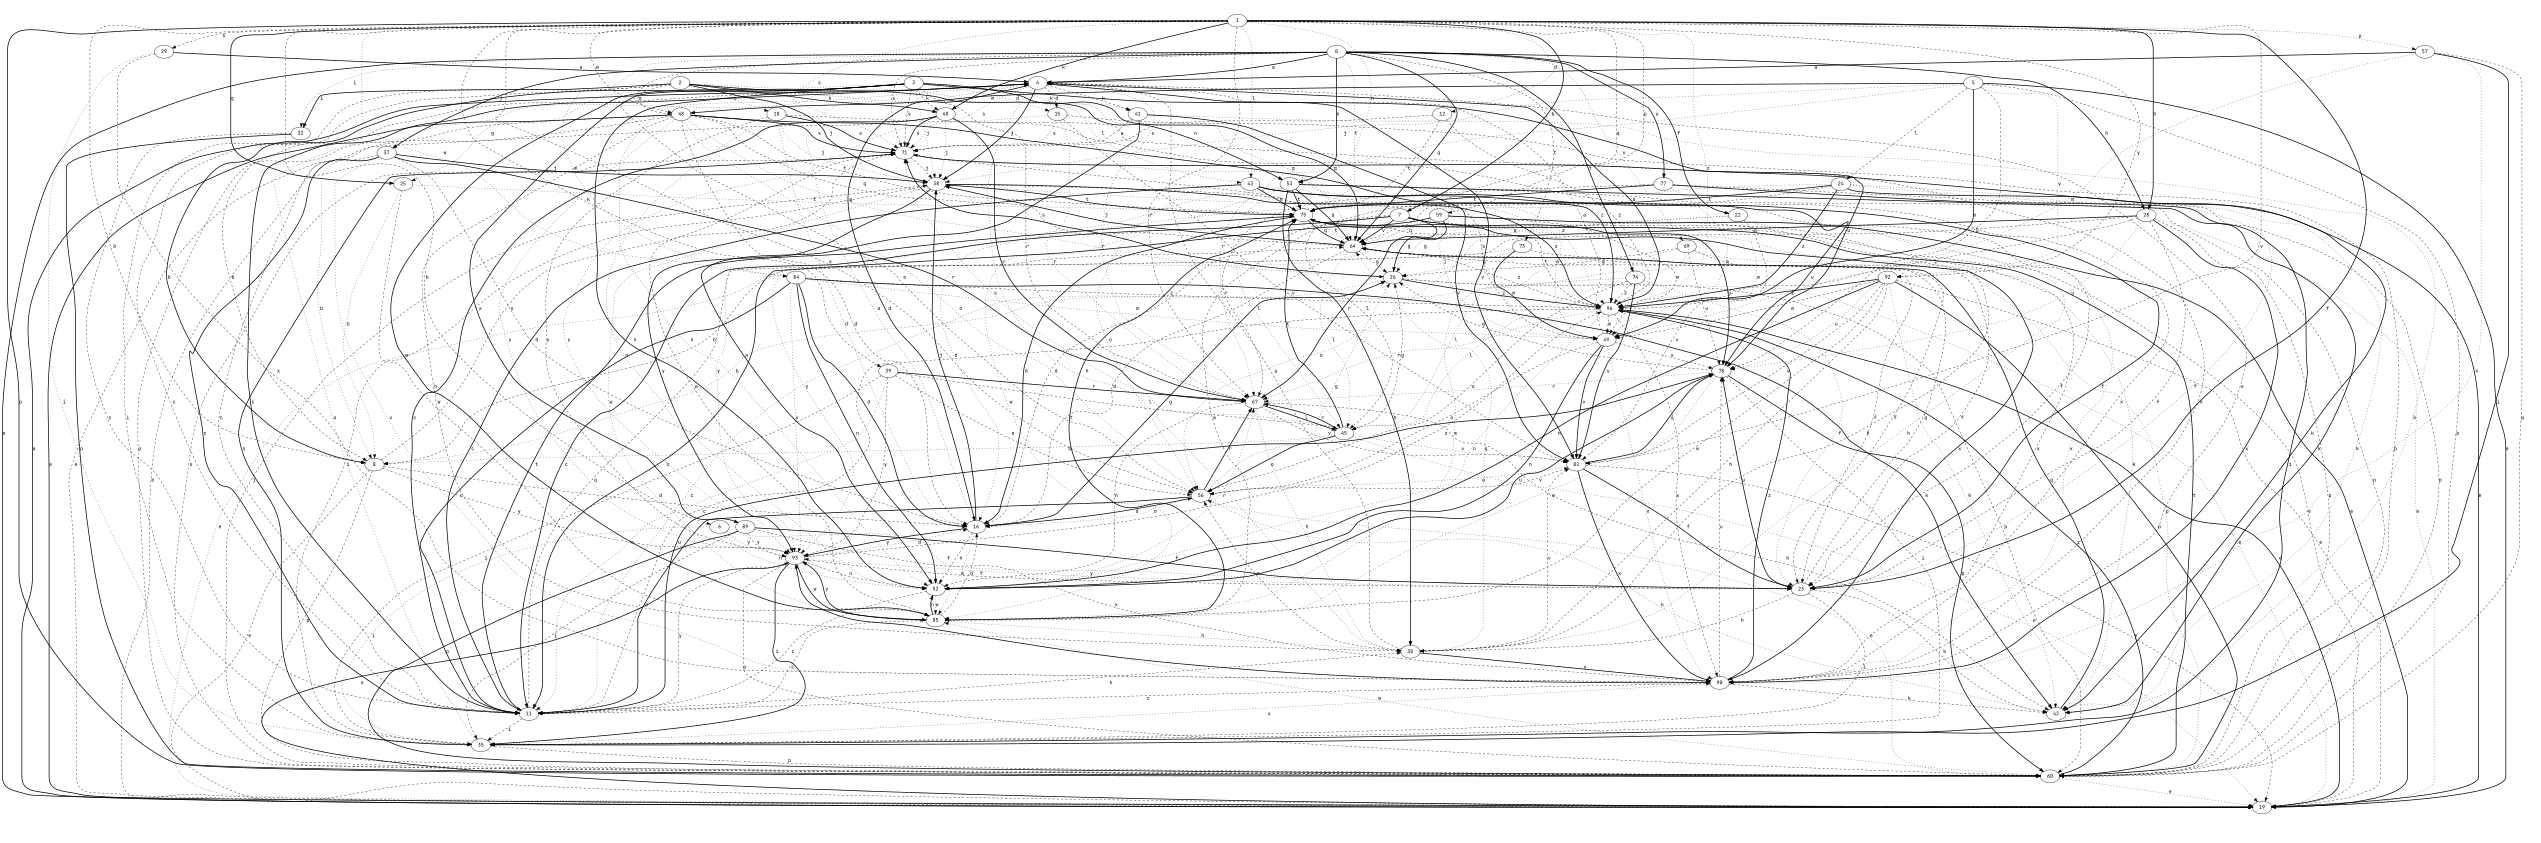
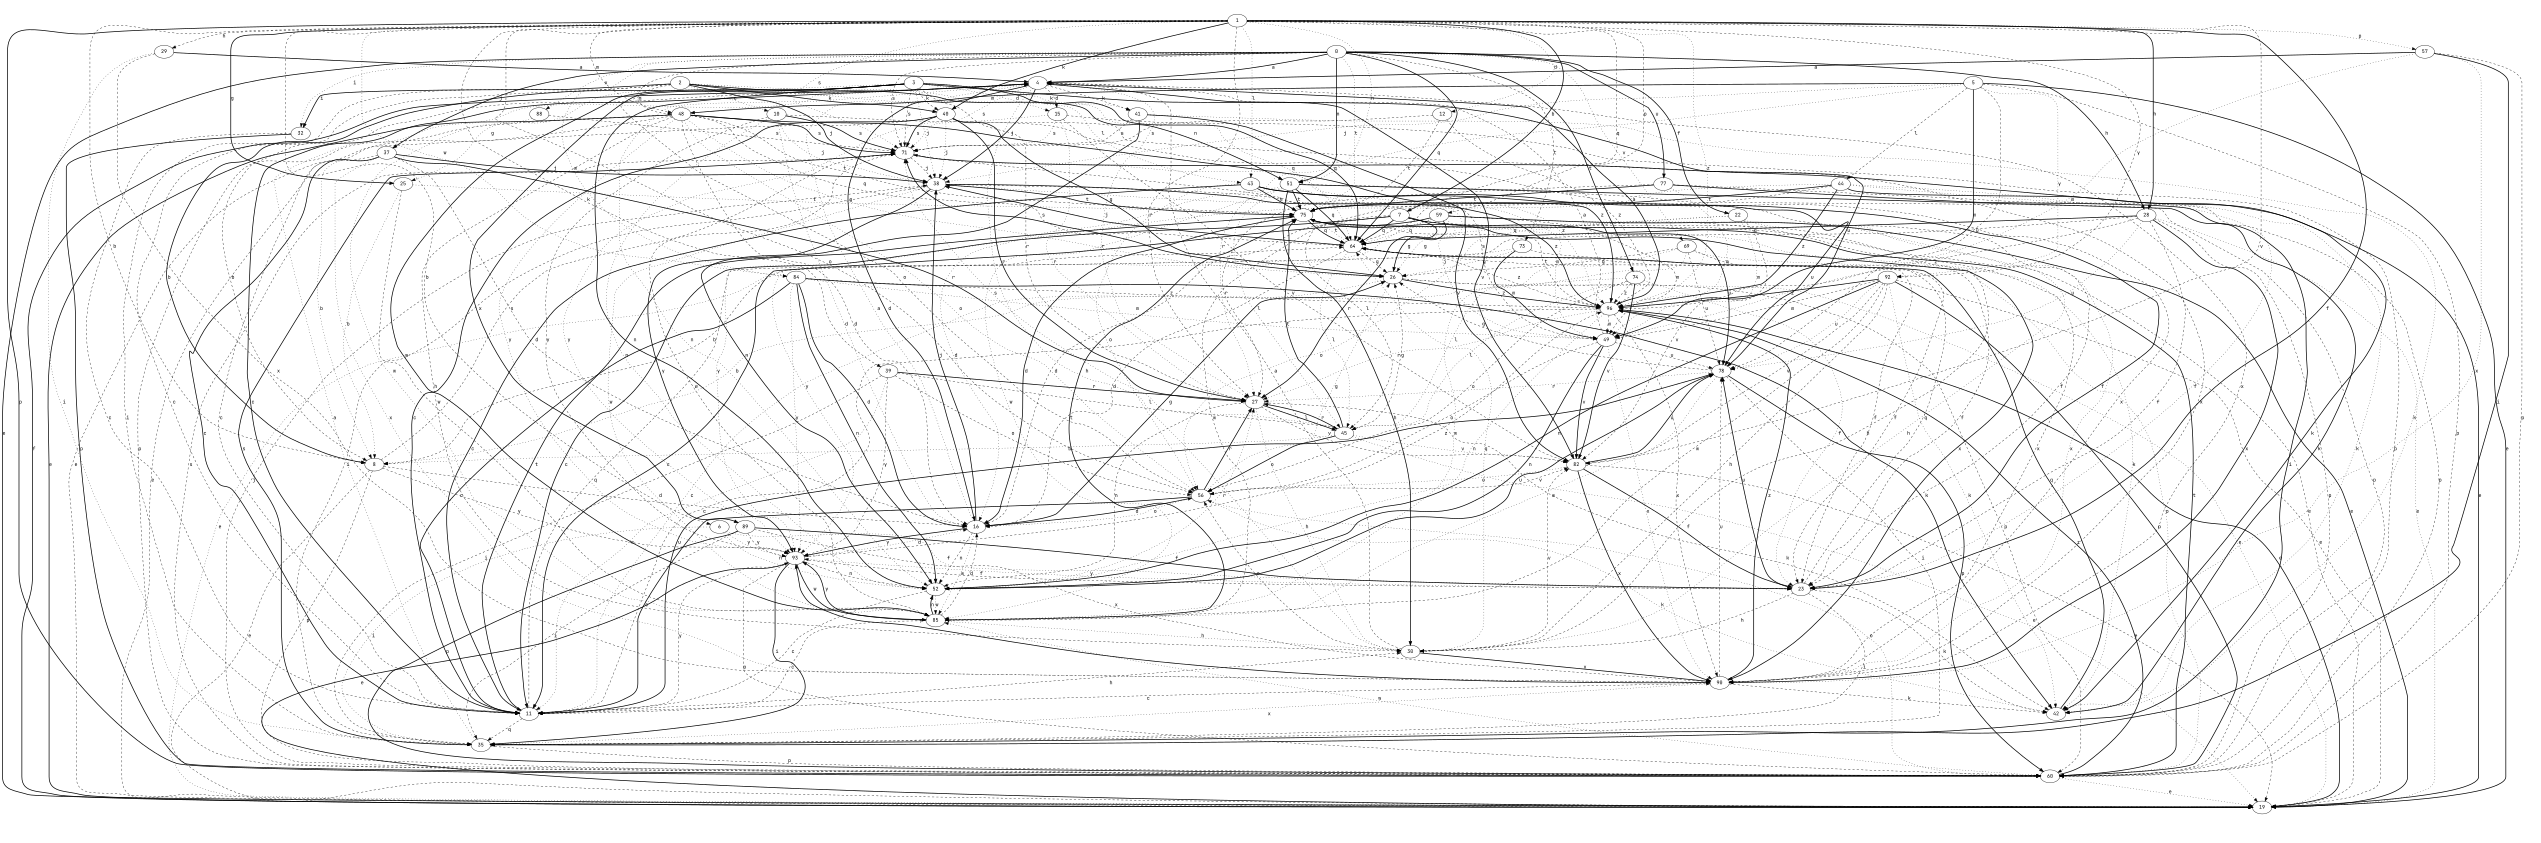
none -> (539, 114)
(1290, 184) -> (1290, 184)
(1841, 184) -> (1841, 184)
(1384, 231) -> (1384, 231)
none -> (1161, 240)
(1255, 402) -> (1255, 402)
(34, 449) -> (34, 449)
(510, 730) -> (510, 730)
